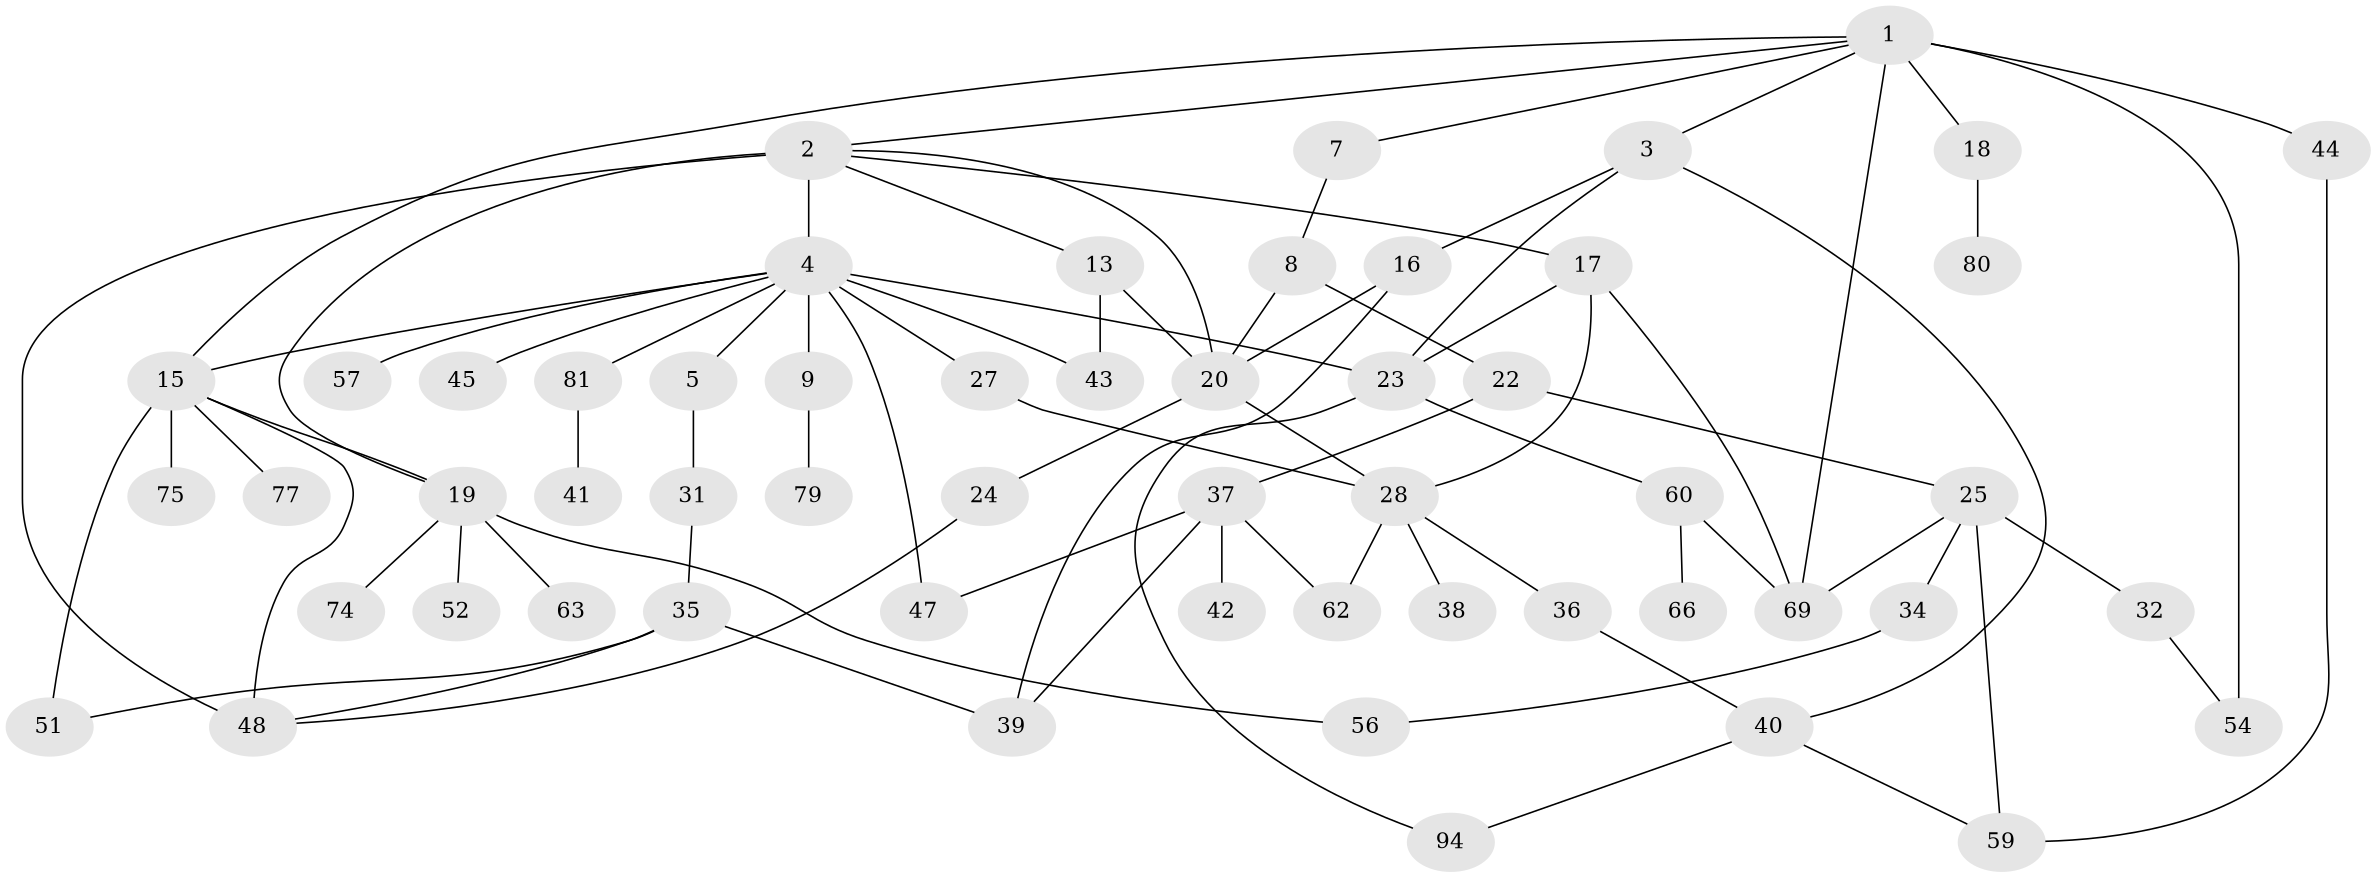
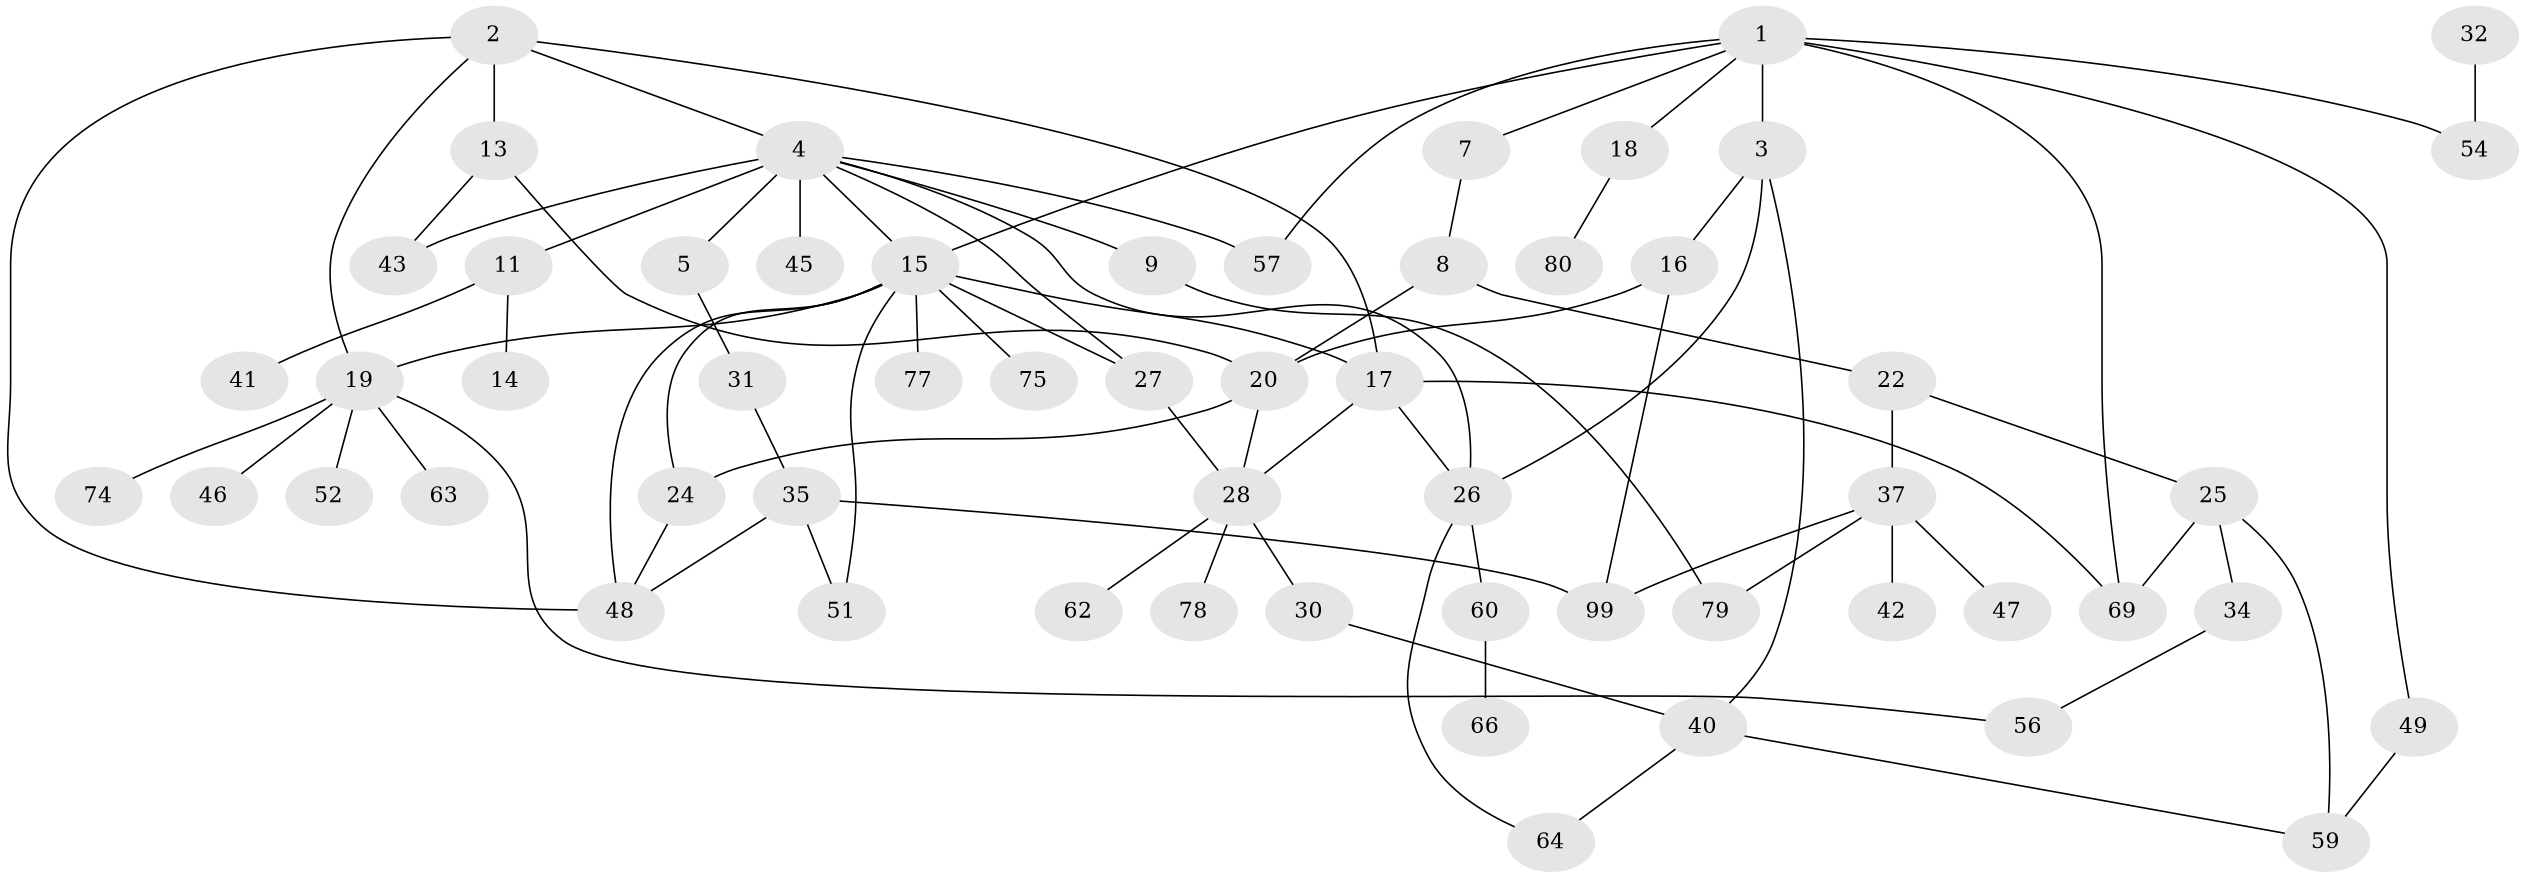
(1349, 93) -> (1432, 110)
(2327, 151) -> (2414, 727)
(1085, 192) -> none
none -> (1093, 304)
none -> (1028, 321)
none -> (694, 342)
none -> (505, 381)
(578, 381) -> (509, 266)
(1392, 381) -> (1468, 496)
(893, 431) -> none
none -> (214, 496)
(1279, 554) -> (1807, 552)
(1739, 554) -> none
(2063, 554) -> none
(1452, 612) -> (1194, 612)
(1568, 612) -> (1309, 612)
(1012, 727) -> (1601, 612)
(1451, 842) -> (1551, 842)
